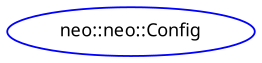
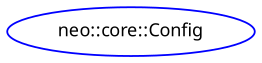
(131, 32) -> (131, 32)
